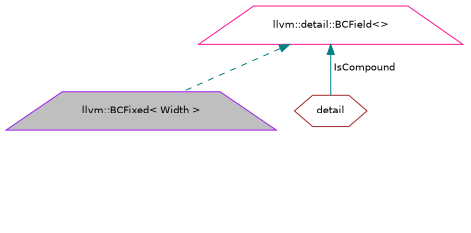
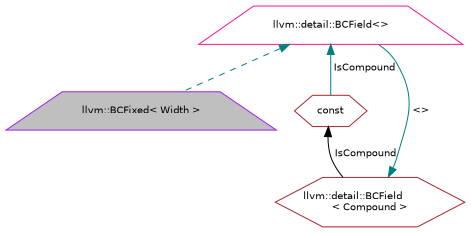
(331, 111) -> (331, 111)
none -> (370, 202)
